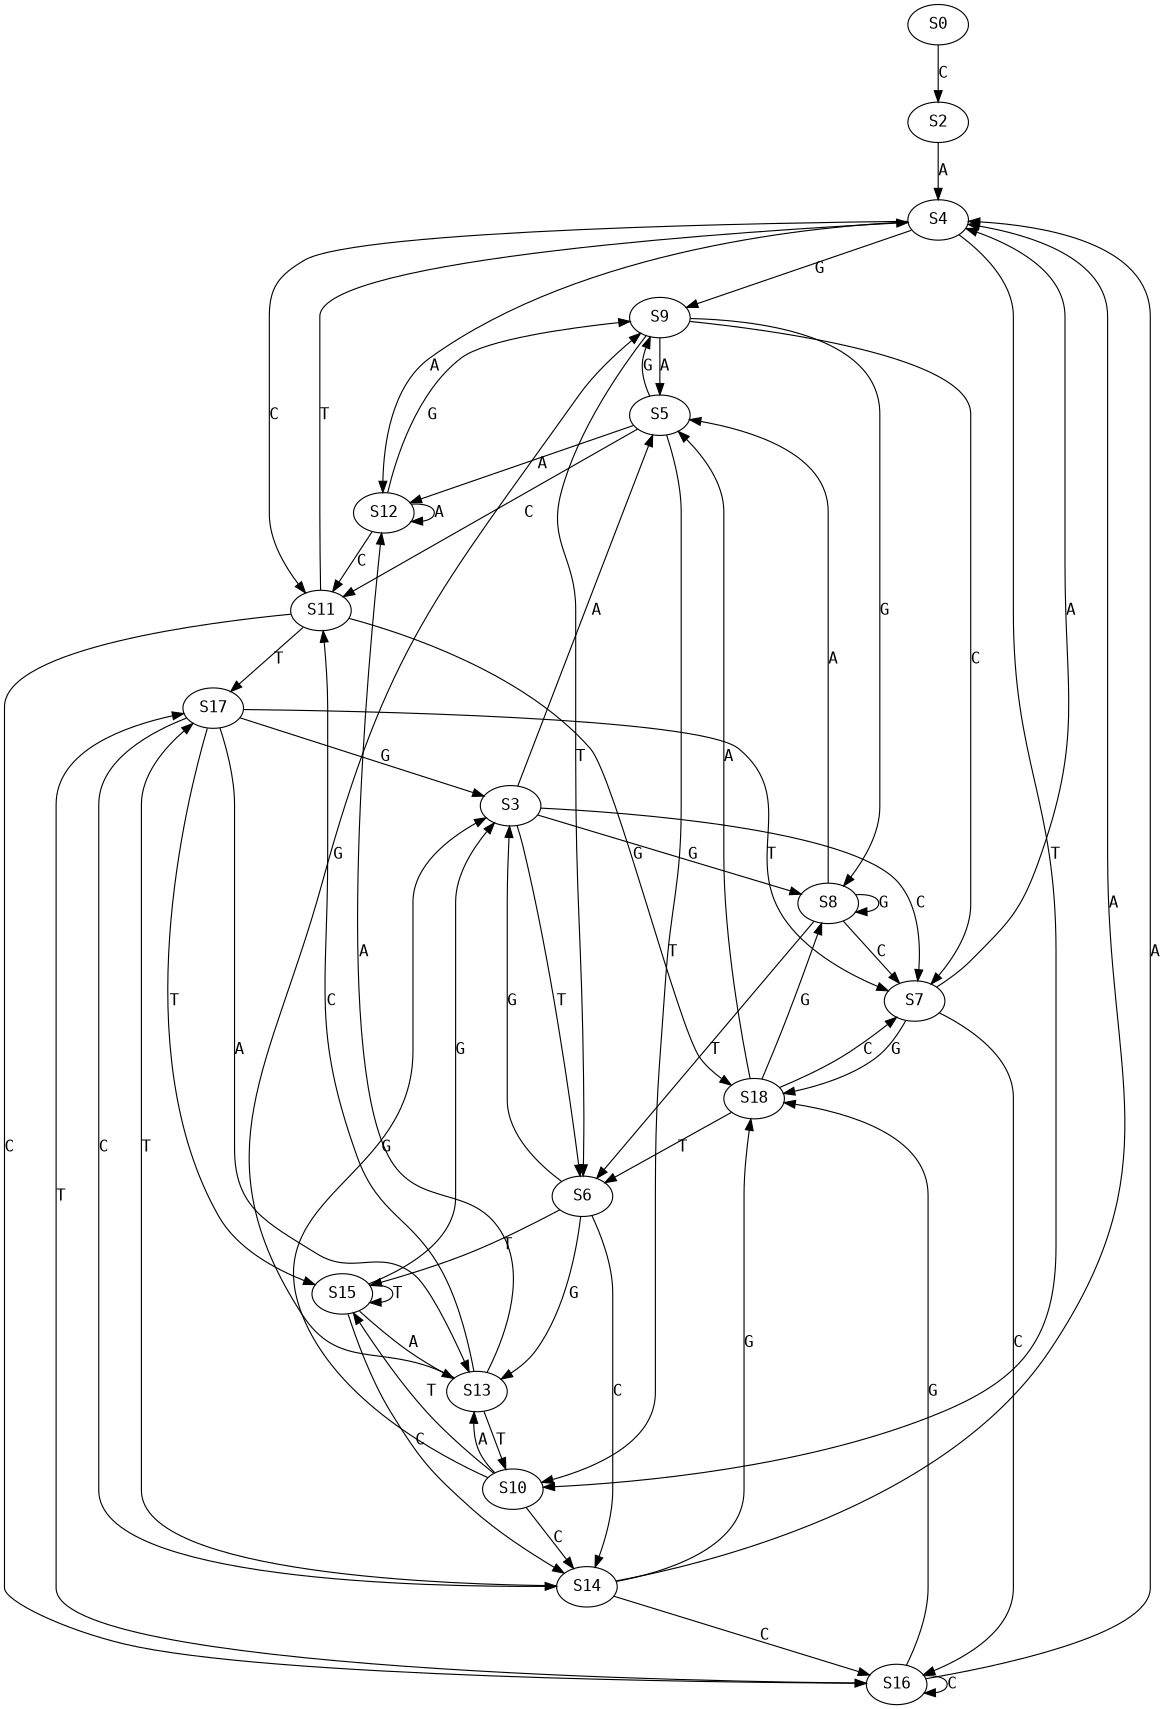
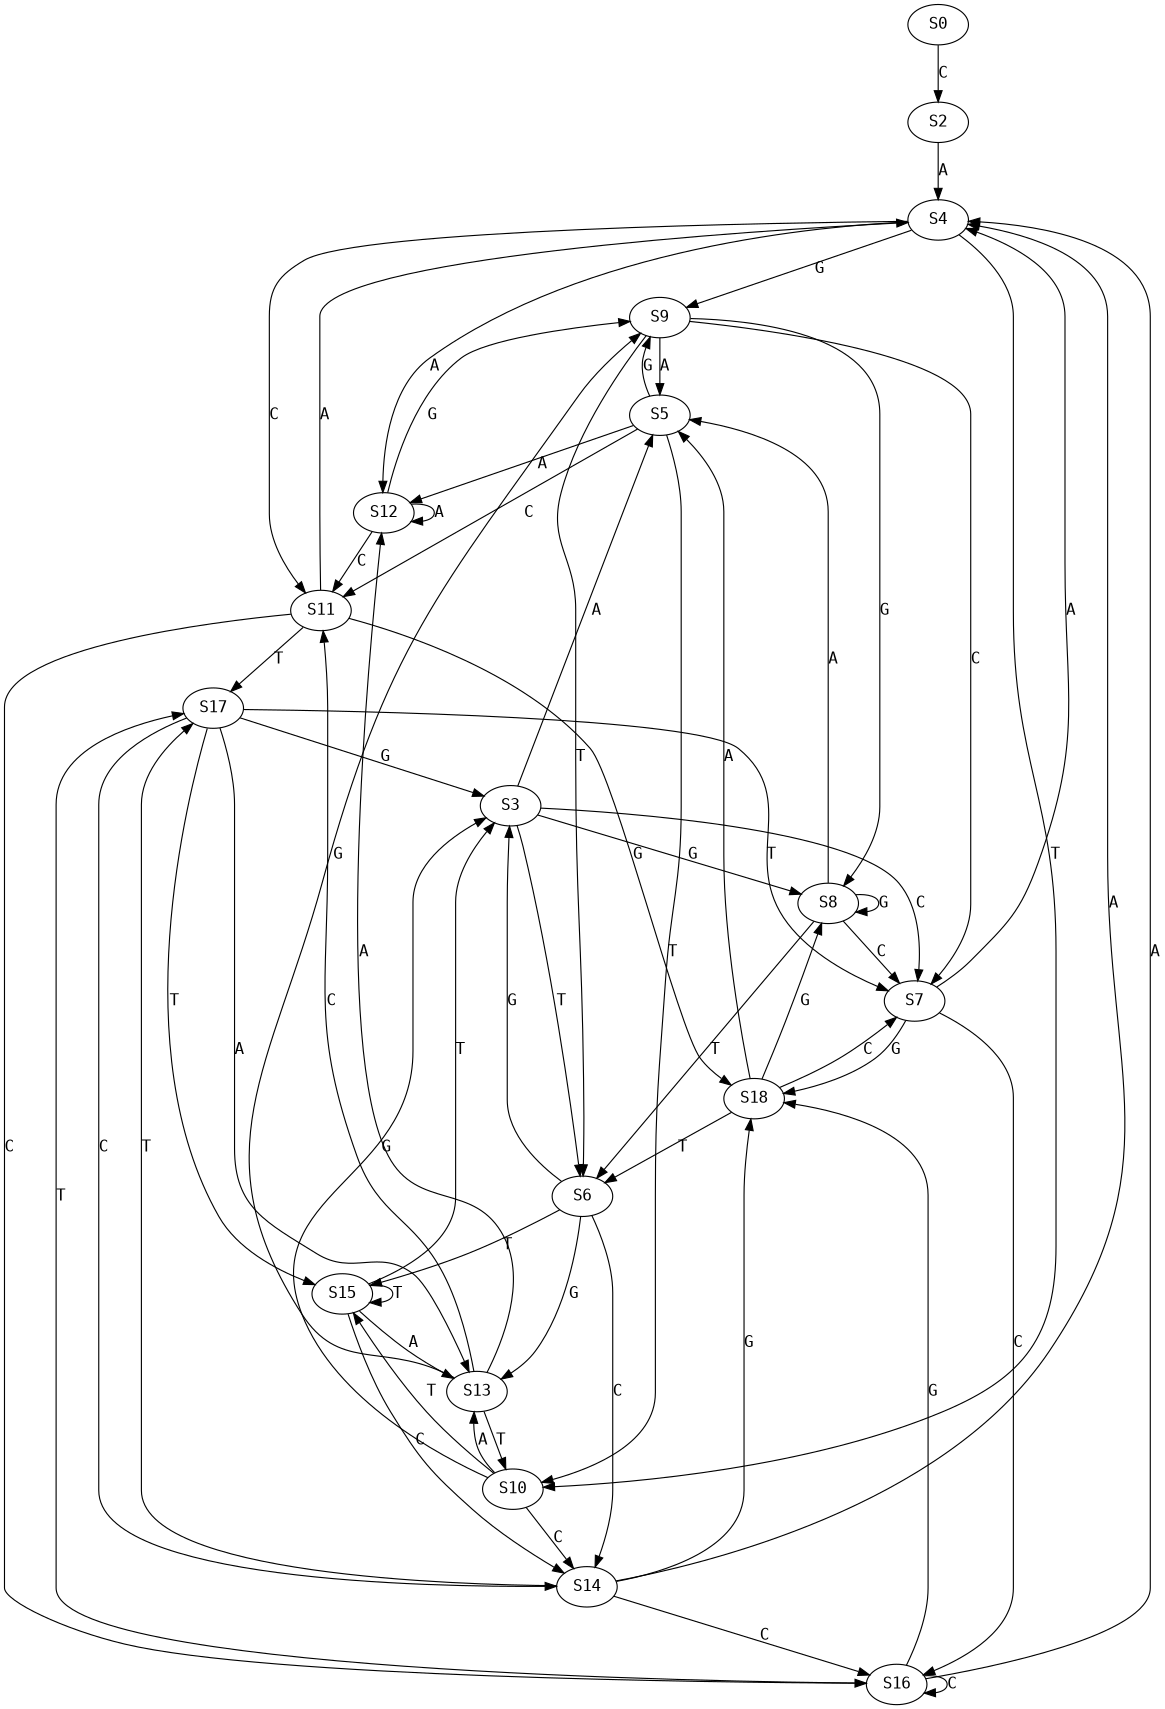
(325, 415) -> (325, 415)
(461, 1050) -> (461, 1050)
